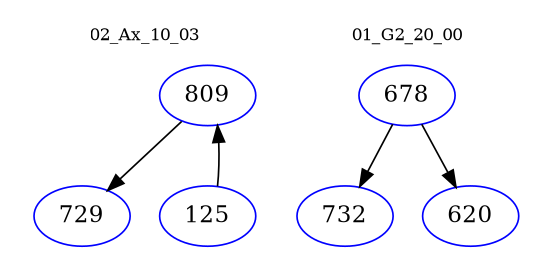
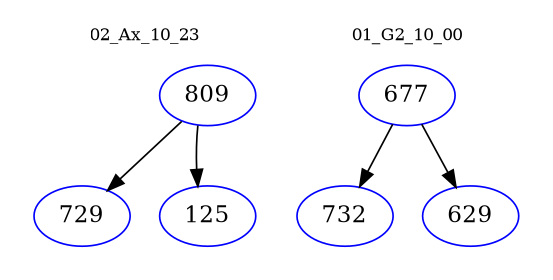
(145, 36) -> (145, 36)
(408, 36) -> (408, 36)
(407, 95) -> (407, 95)
(219, 164) -> (196, 147)
(471, 216) -> (471, 216)
